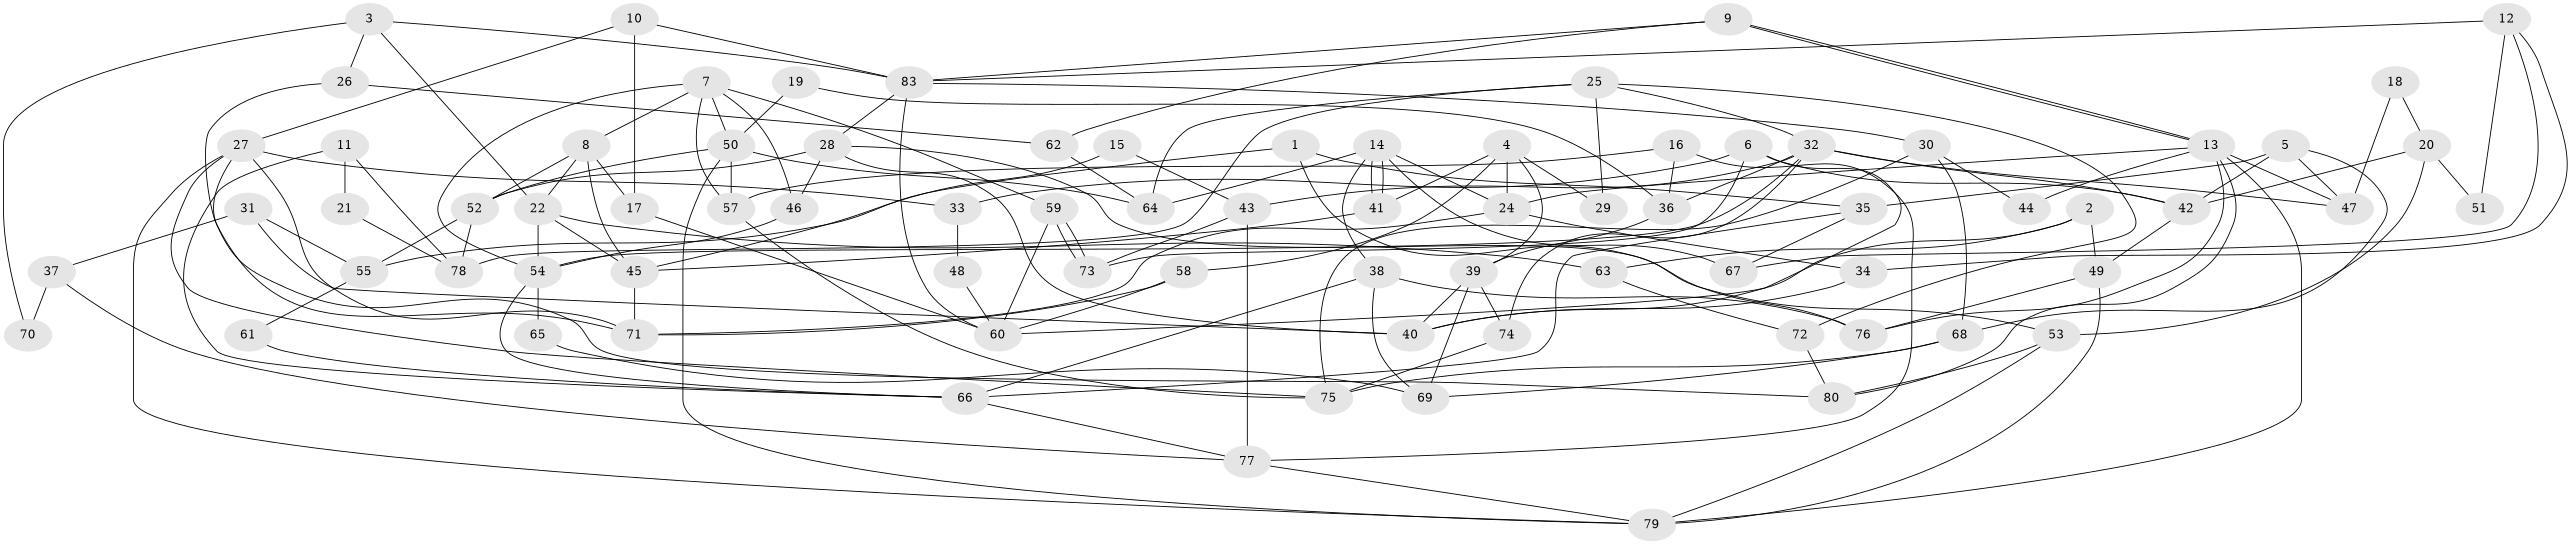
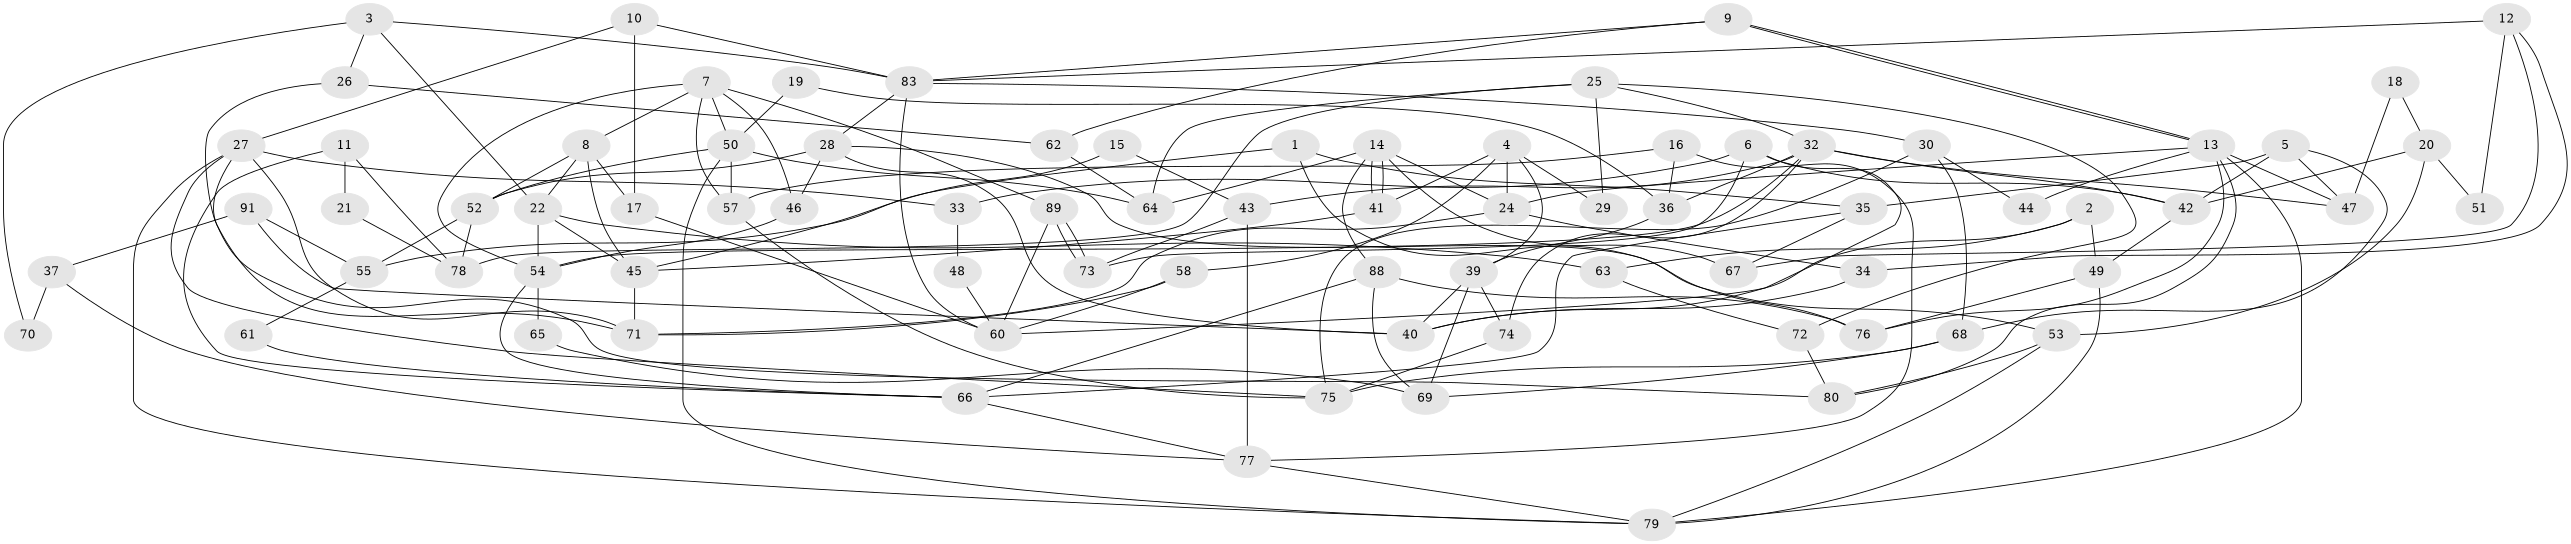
(248, 209) -> (248, 209)
(1054, 209) -> (1054, 209)
(1377, 272) -> (1377, 272)
